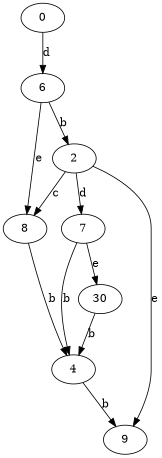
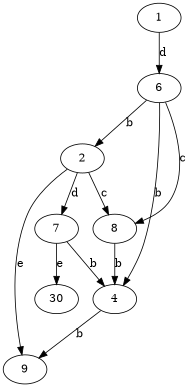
(43, 18) -> (159, 18)
(39, 158) -> (183, 158)
(88, 330) -> (154, 193)
